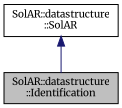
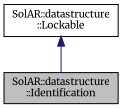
(61, 21) -> (61, 21)
